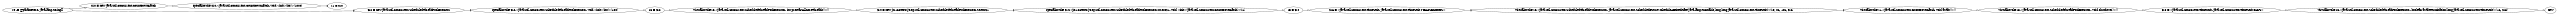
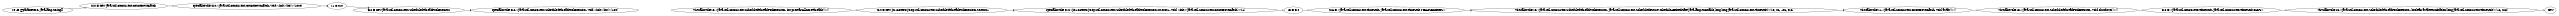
(655, 10) -> none
(213, 12) -> (357, 7)
